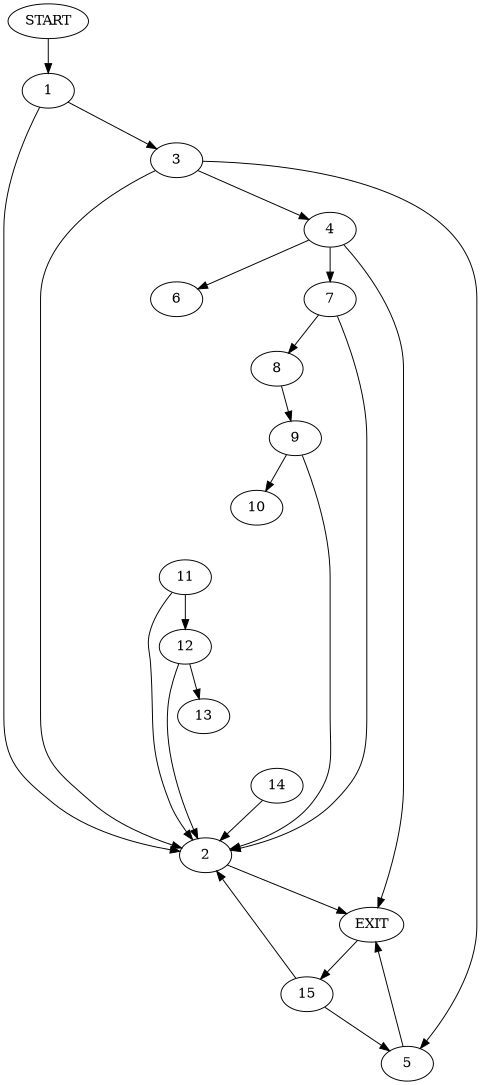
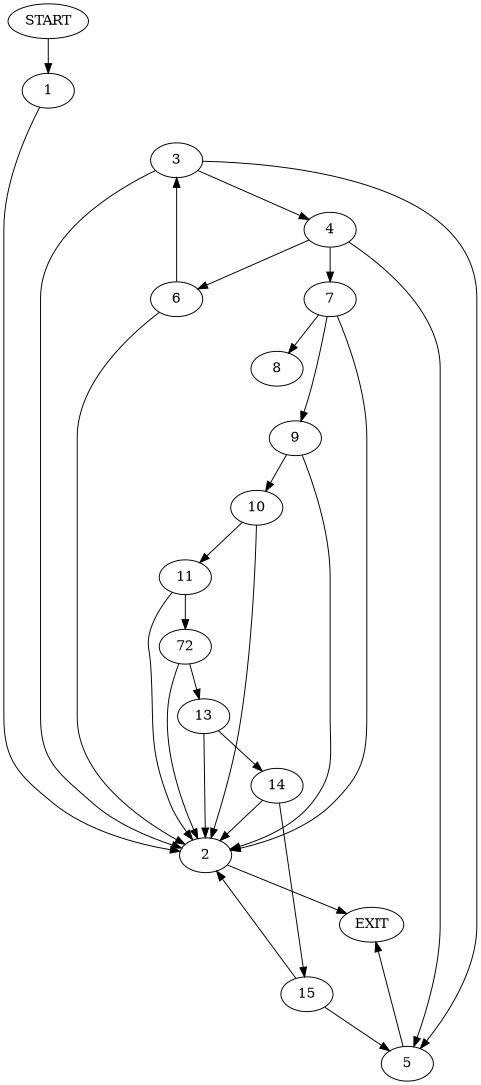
(108, 123) -> (177, 235)
(285, 399) -> (317, 365)
none -> (225, 539)
(403, 565) -> (440, 623)
none -> (77, 582)
(185, 647) -> (185, 647)
none -> (246, 679)
none -> (241, 752)
none -> (205, 781)
(342, 956) -> (291, 881)
